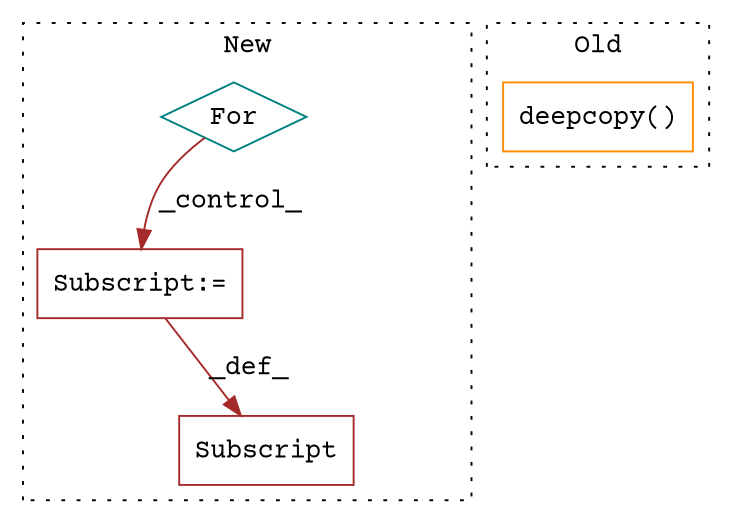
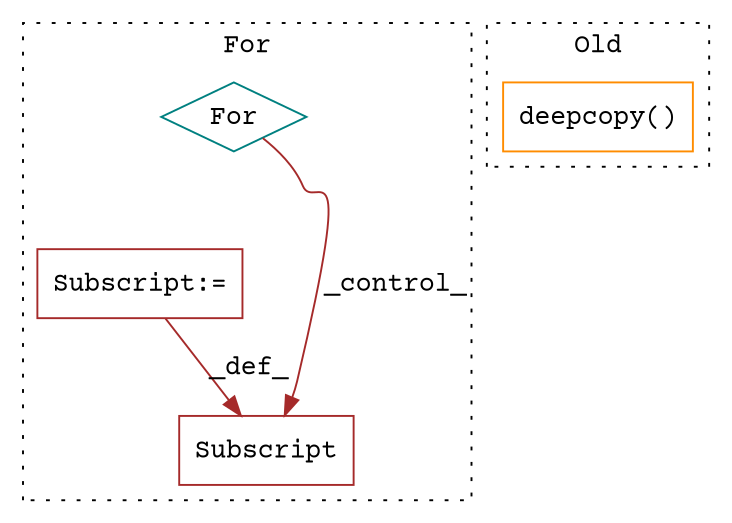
(247, 45) -> (247, 45)
(165, 177) -> (324, 253)
